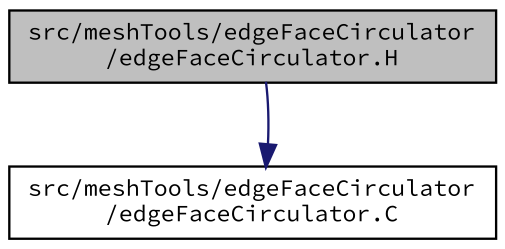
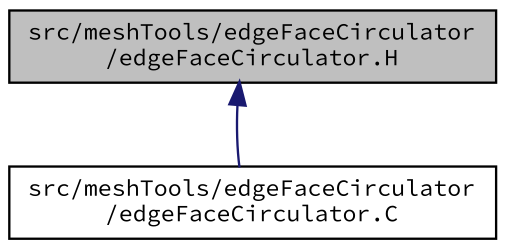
(268, 113) -> (237, 136)
